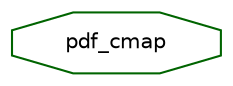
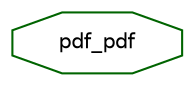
(116, 43) -> (97, 43)
